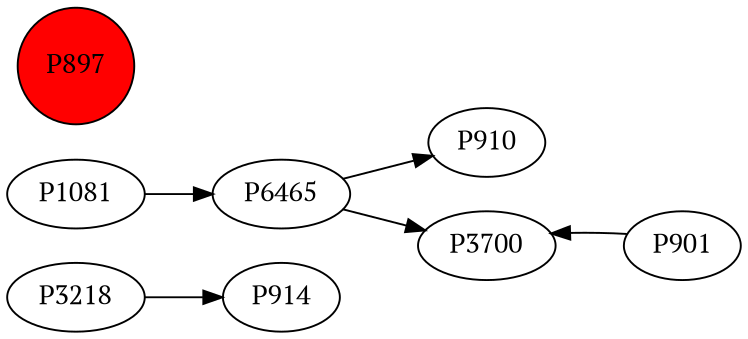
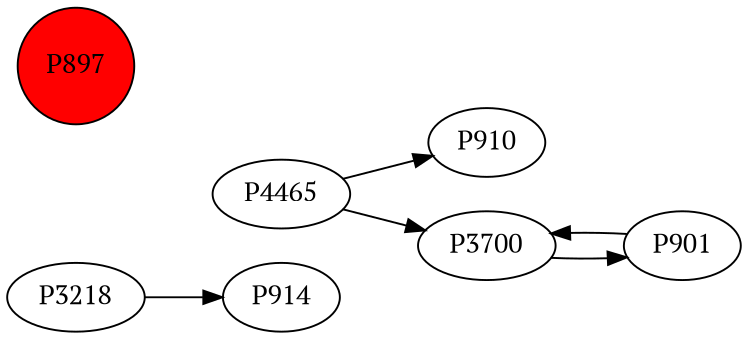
(76, 194) -> none
(281, 194) -> (281, 194)
none -> (579, 259)
